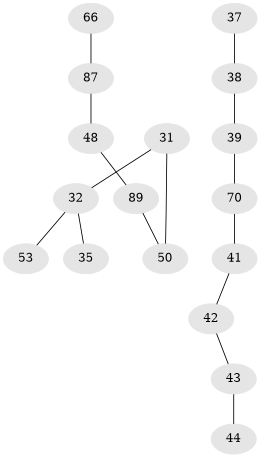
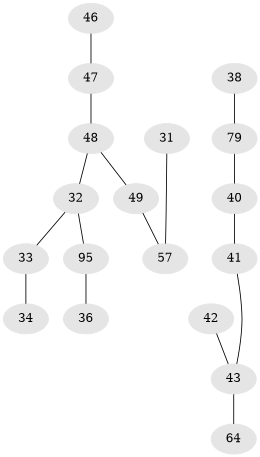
(91, 18) -> (91, 18)
(235, 18) -> none
(91, 78) -> (91, 78)
(235, 139) -> (235, 139)
(121, 169) -> (83, 169)
(136, 199) -> (136, 199)
(235, 199) -> (235, 199)
(26, 259) -> (26, 259)
(86, 259) -> (86, 259)
(165, 259) -> (165, 259)
(223, 289) -> (242, 319)
none -> (26, 319)
none -> (86, 319)
(234, 439) -> (234, 439)
